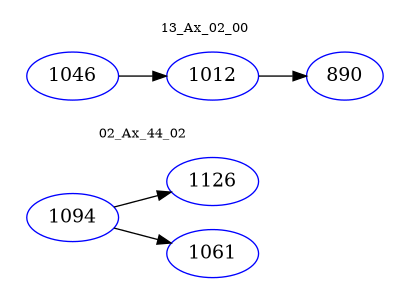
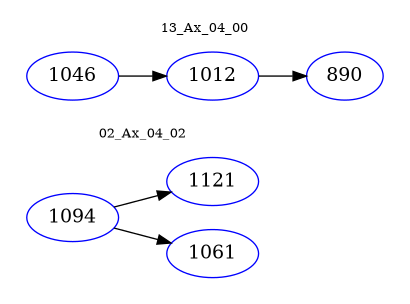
(205, 29) -> (205, 29)
(143, 134) -> (143, 134)
(213, 182) -> (213, 182)
